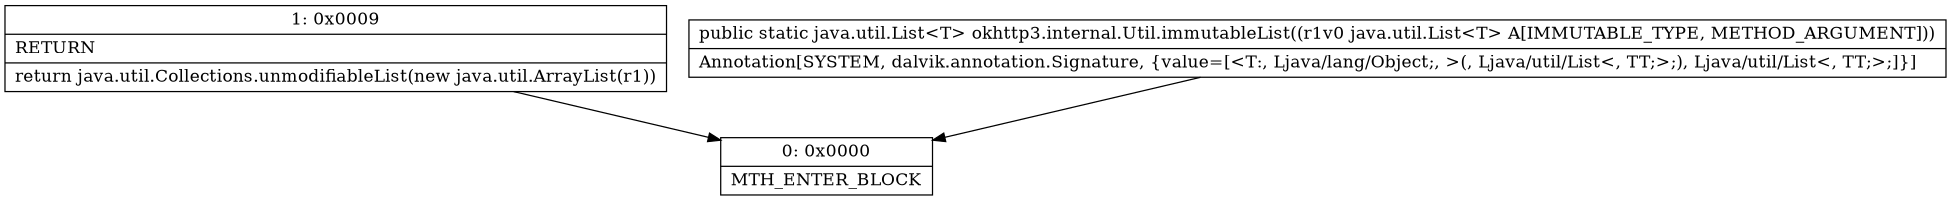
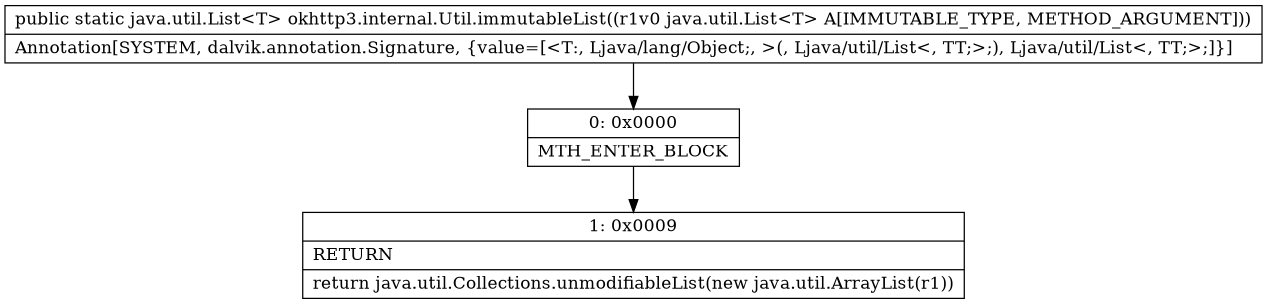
(611, 114) -> (634, 183)
